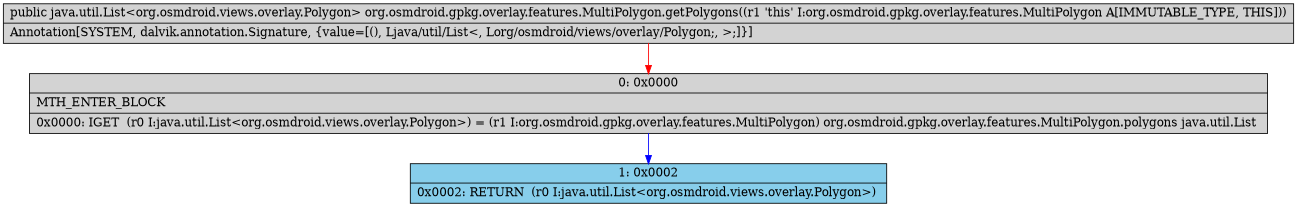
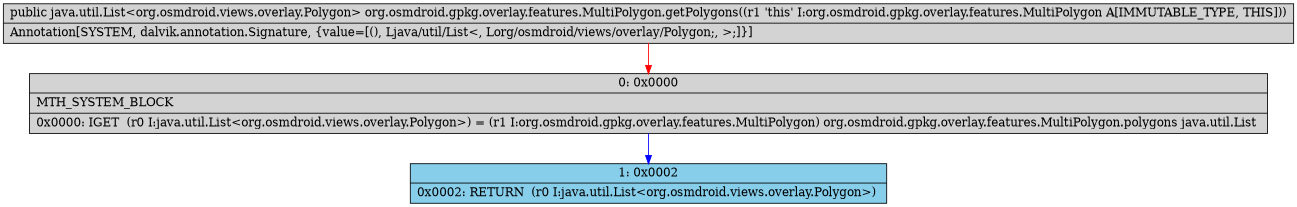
(101, 103) -> (105, 103)
